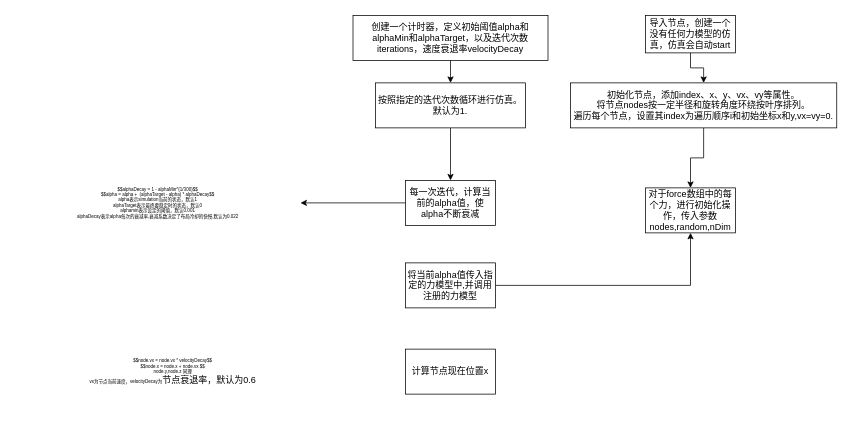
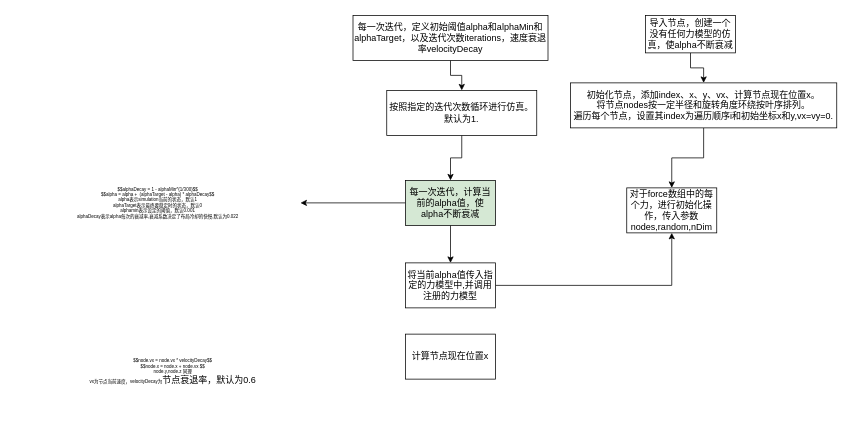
(690, 34) -> (690, 34)
(450, 38) -> (450, 38)
(450, 105) -> (462, 113)
(704, 105) -> (704, 105)
(450, 203) -> (450, 203)
(690, 210) -> (672, 210)
none -> (450, 242)
(450, 372) -> (450, 357)
